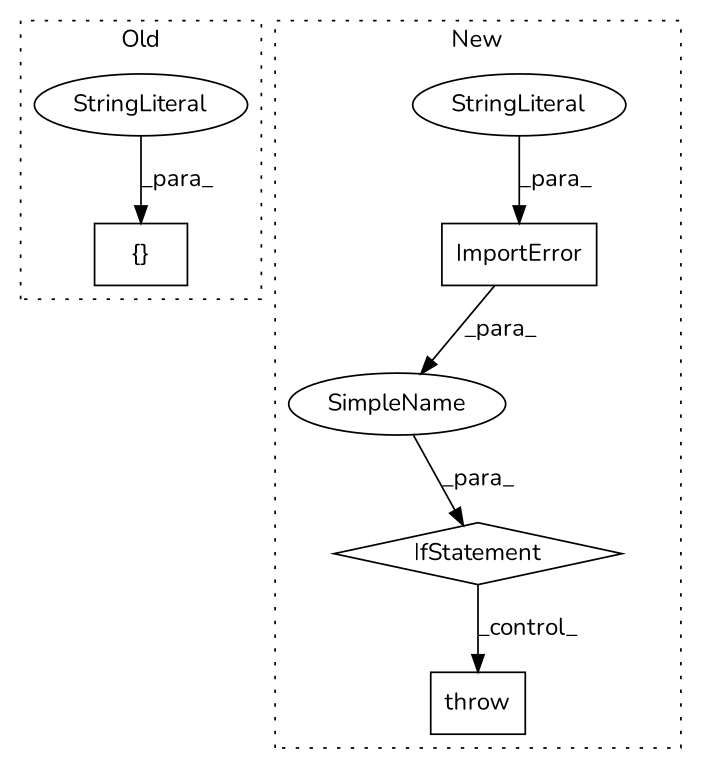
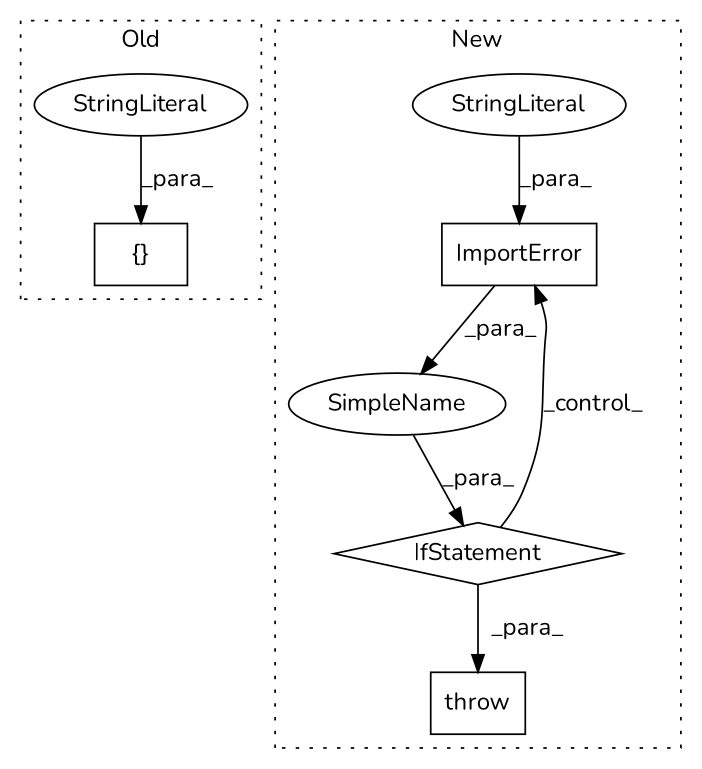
none -> (542, 419)
(528, 628) -> (528, 628)
